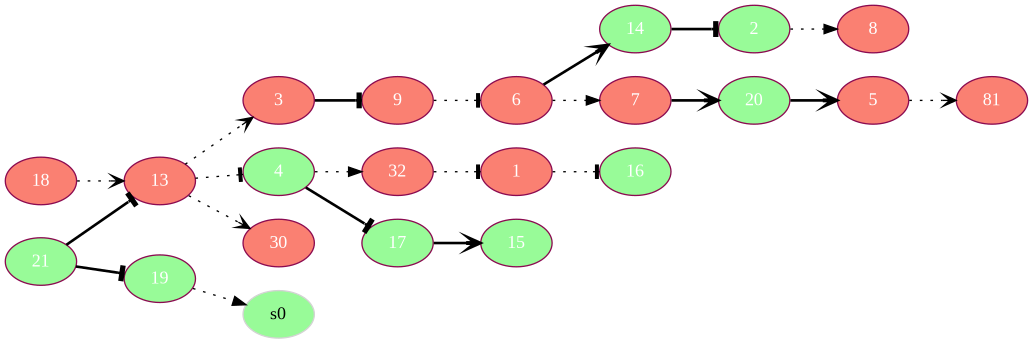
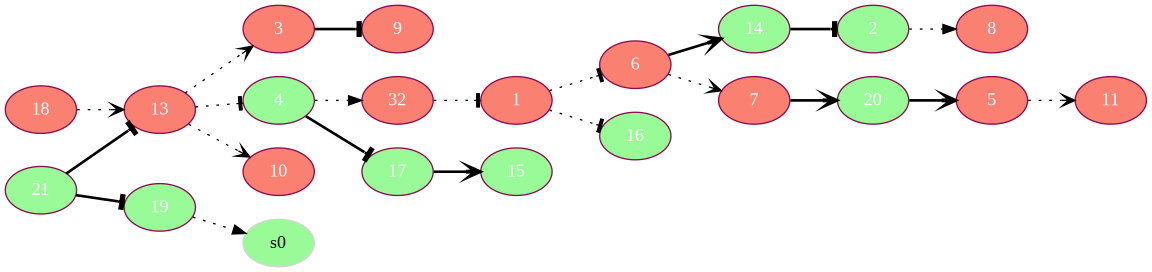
(454, 100) -> (573, 83)
(569, 100) -> (689, 81)
(992, 100) -> (1111, 100)
(279, 243) -> (279, 172)
